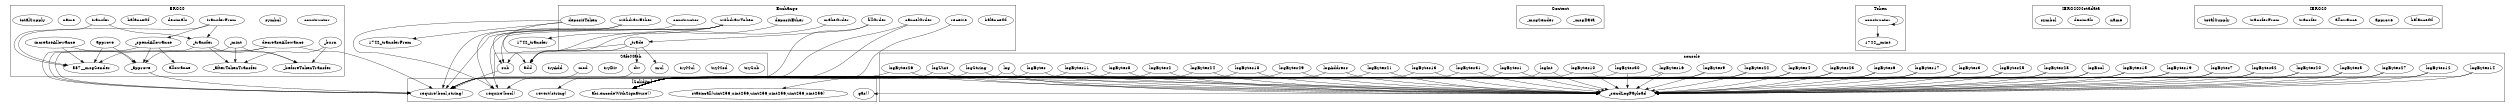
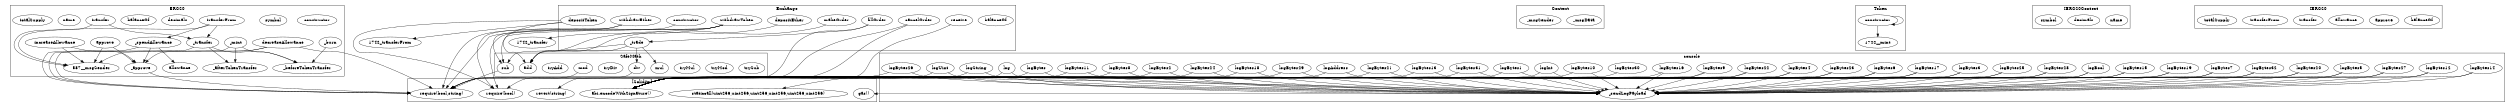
(2081, 9) -> (2081, 9)
(285, 52) -> none
(1627, 80) -> none
